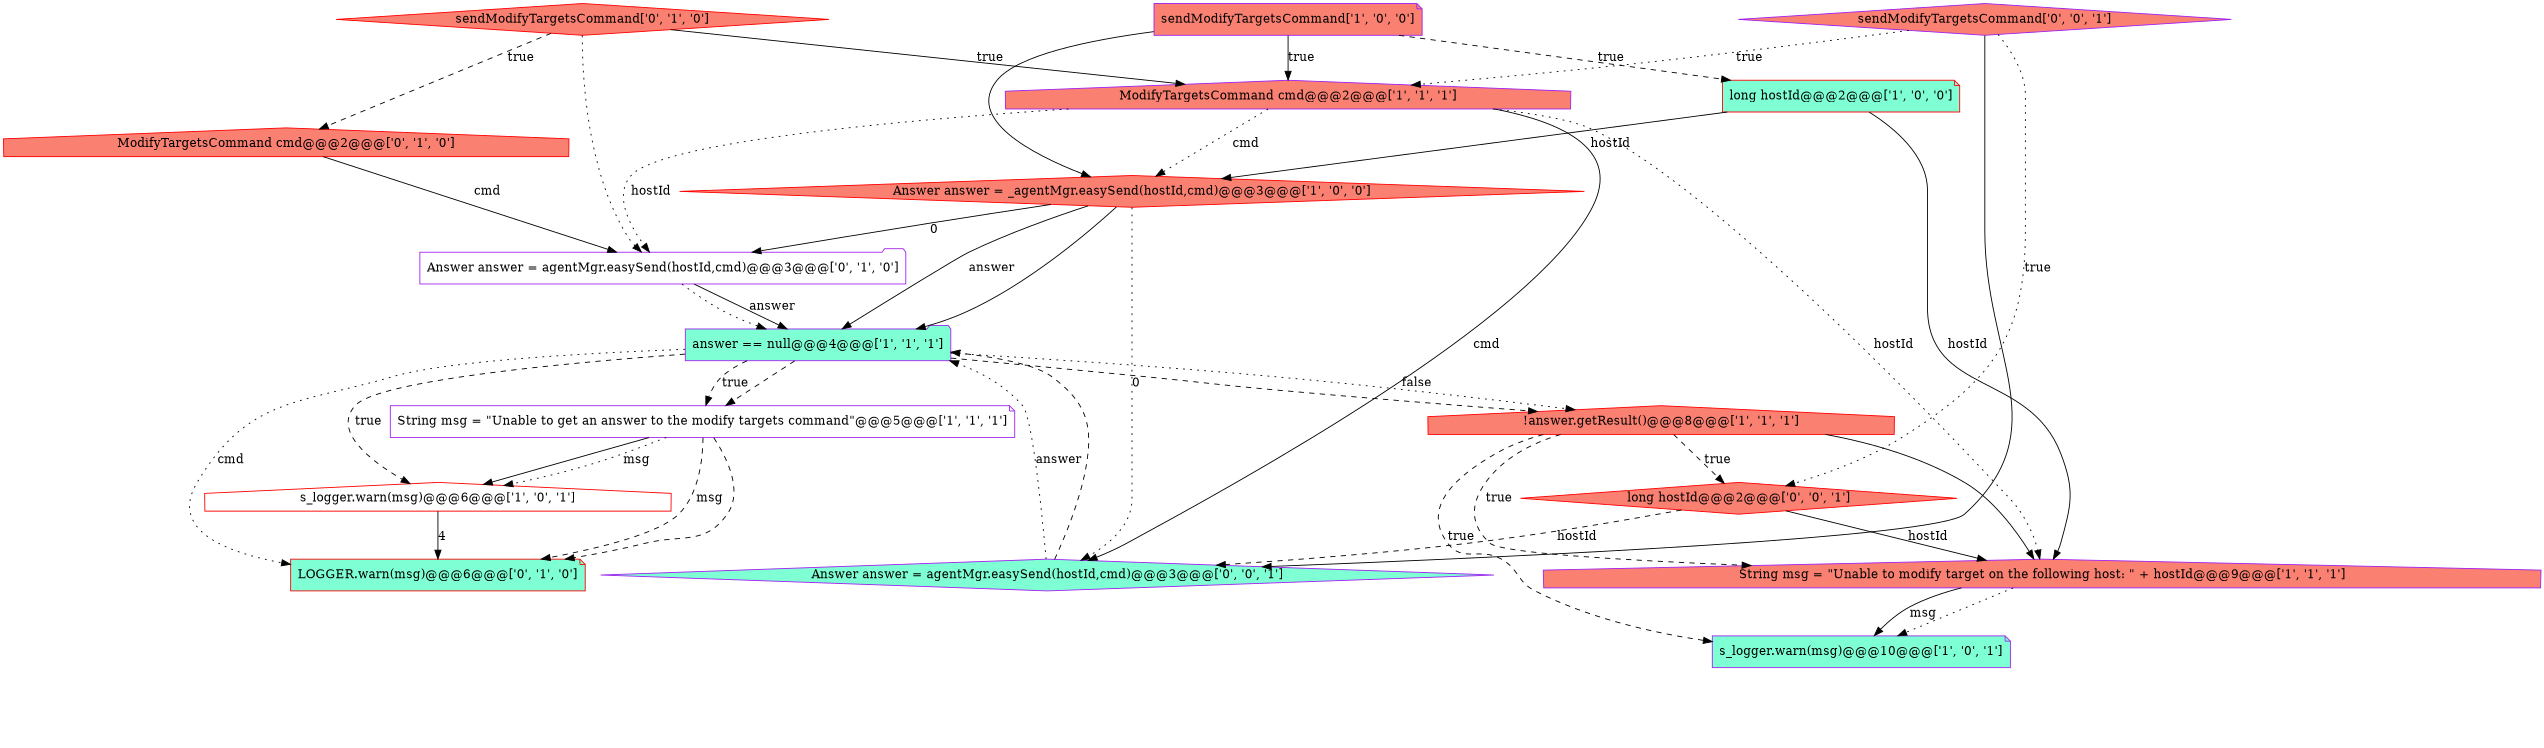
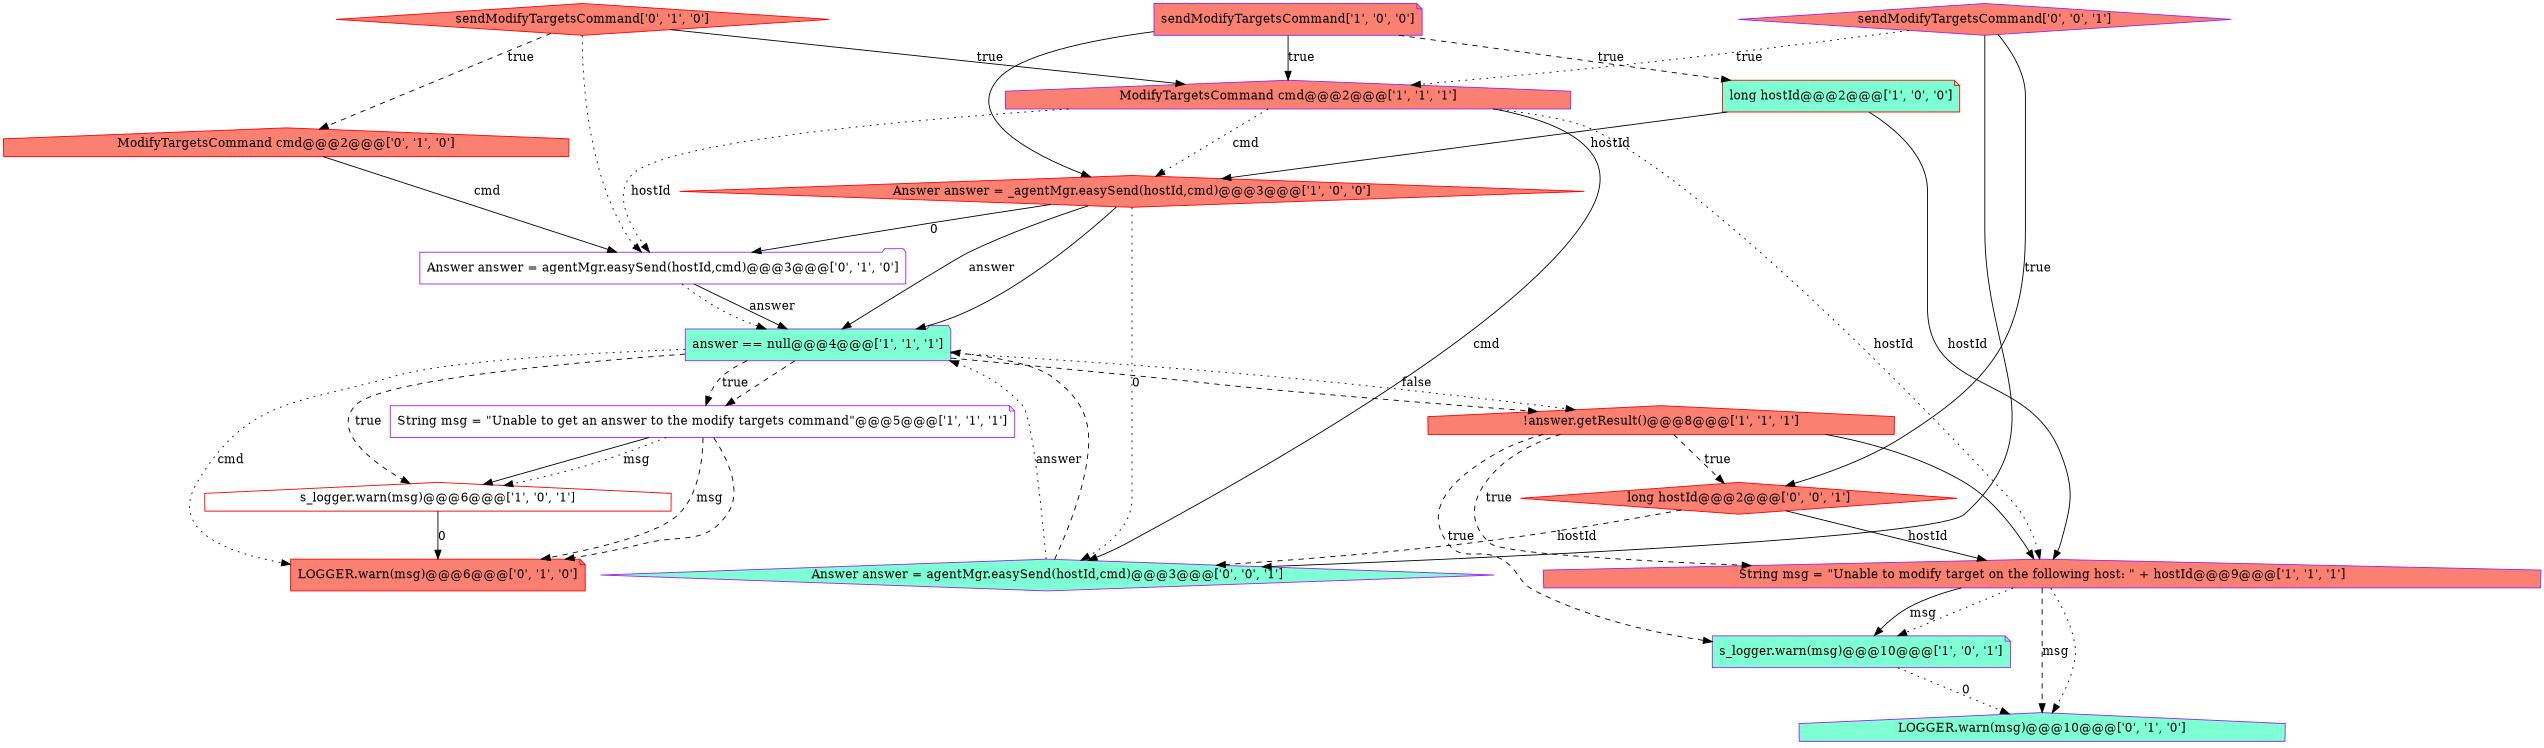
(2014, 314) -> (2014, 314)
(442, 537) -> (442, 537)
(438, 575) -> (438, 575)
none -> (2042, 728)
